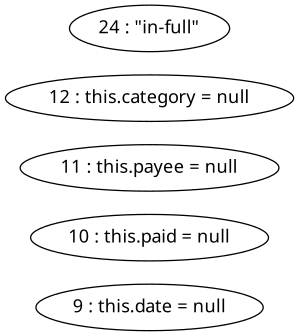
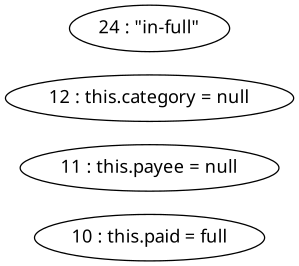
(150, 238) -> (150, 238)
(150, 307) -> none
